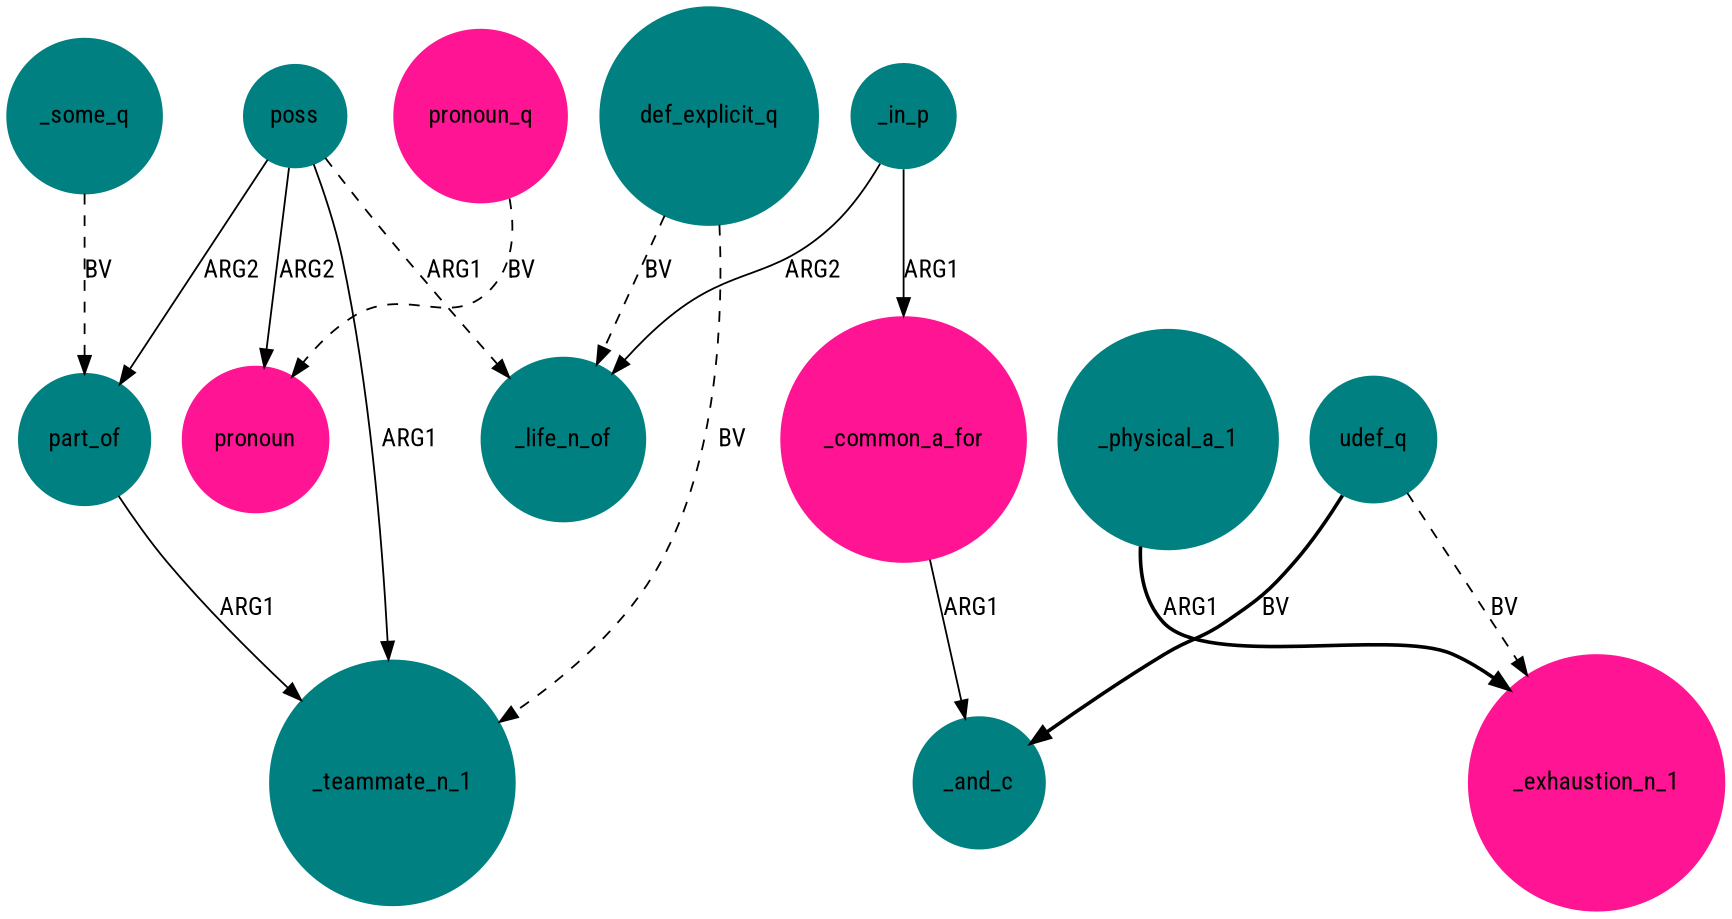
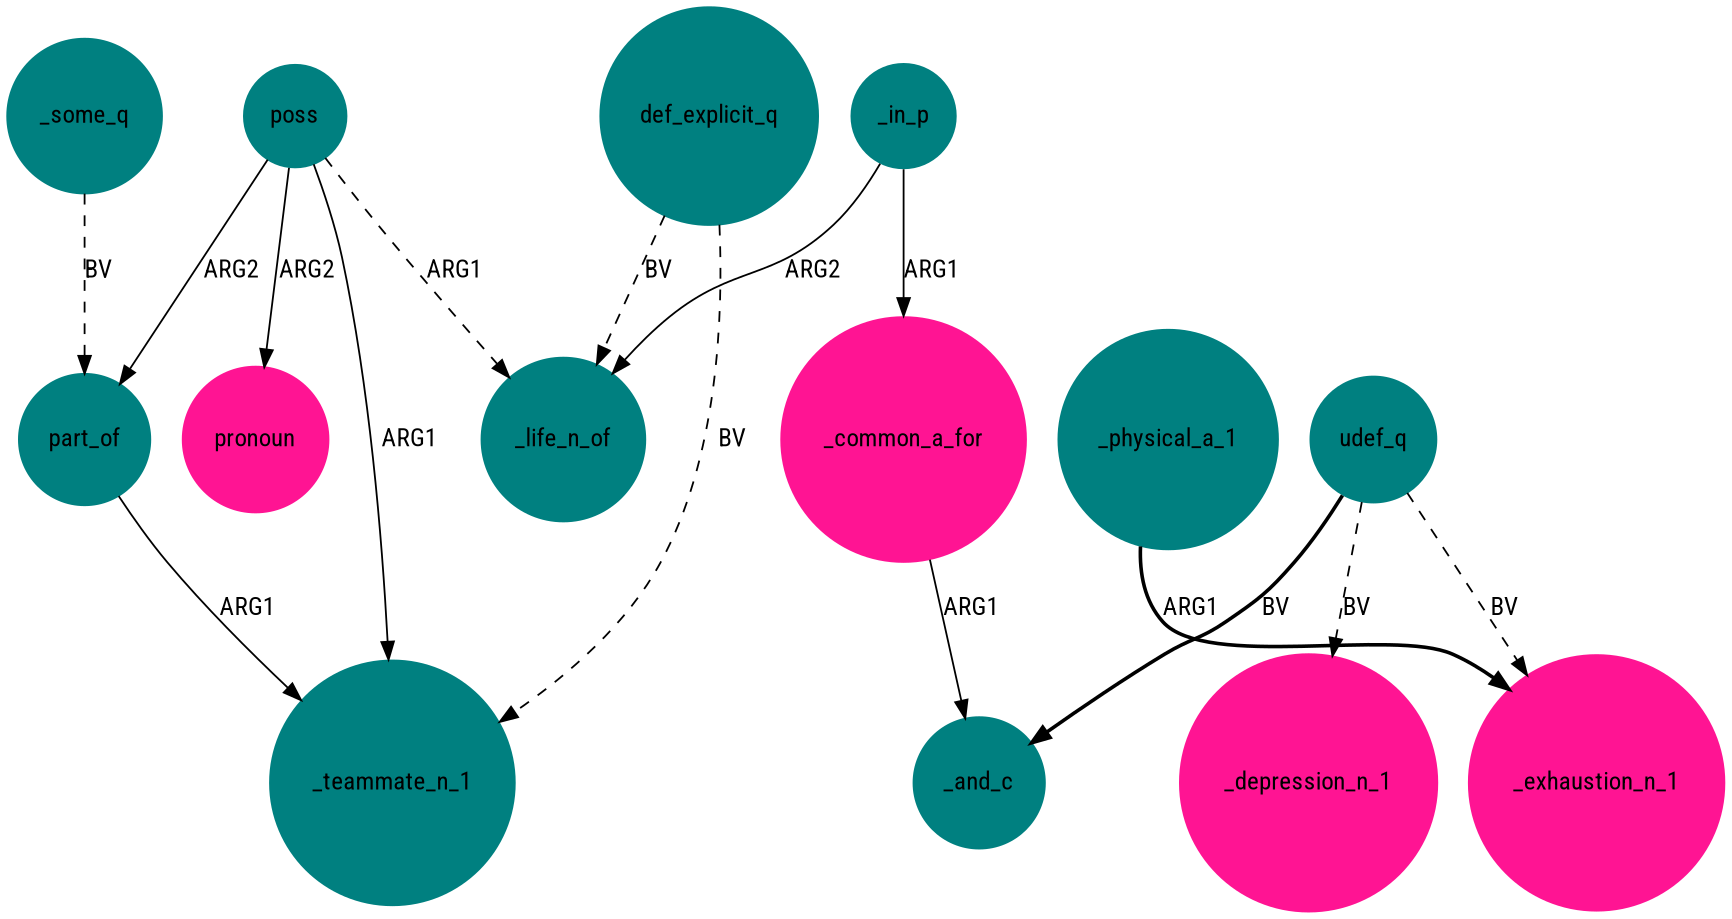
(481, 116) -> none
none -> (1309, 783)
